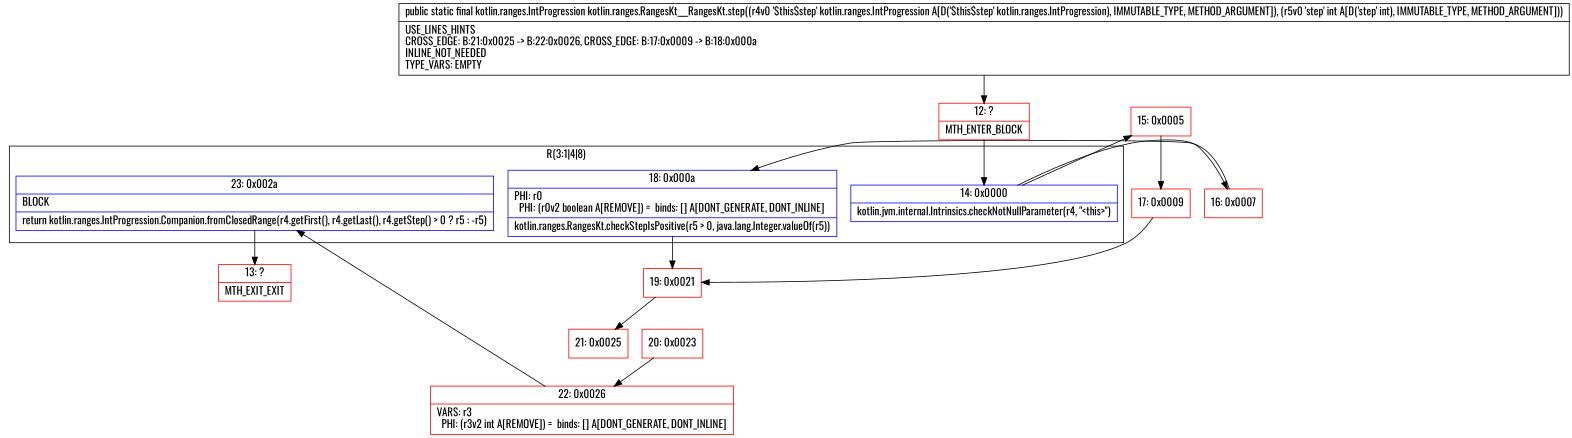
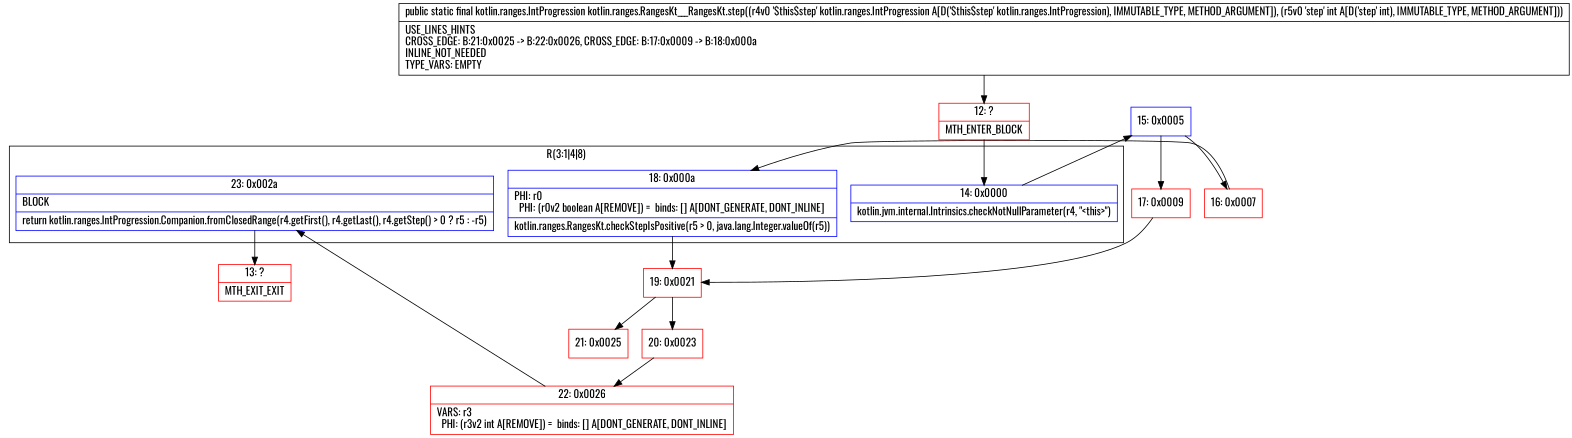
(1161, 122) -> (1161, 122)
(1127, 144) -> (1207, 157)
none -> (672, 309)
